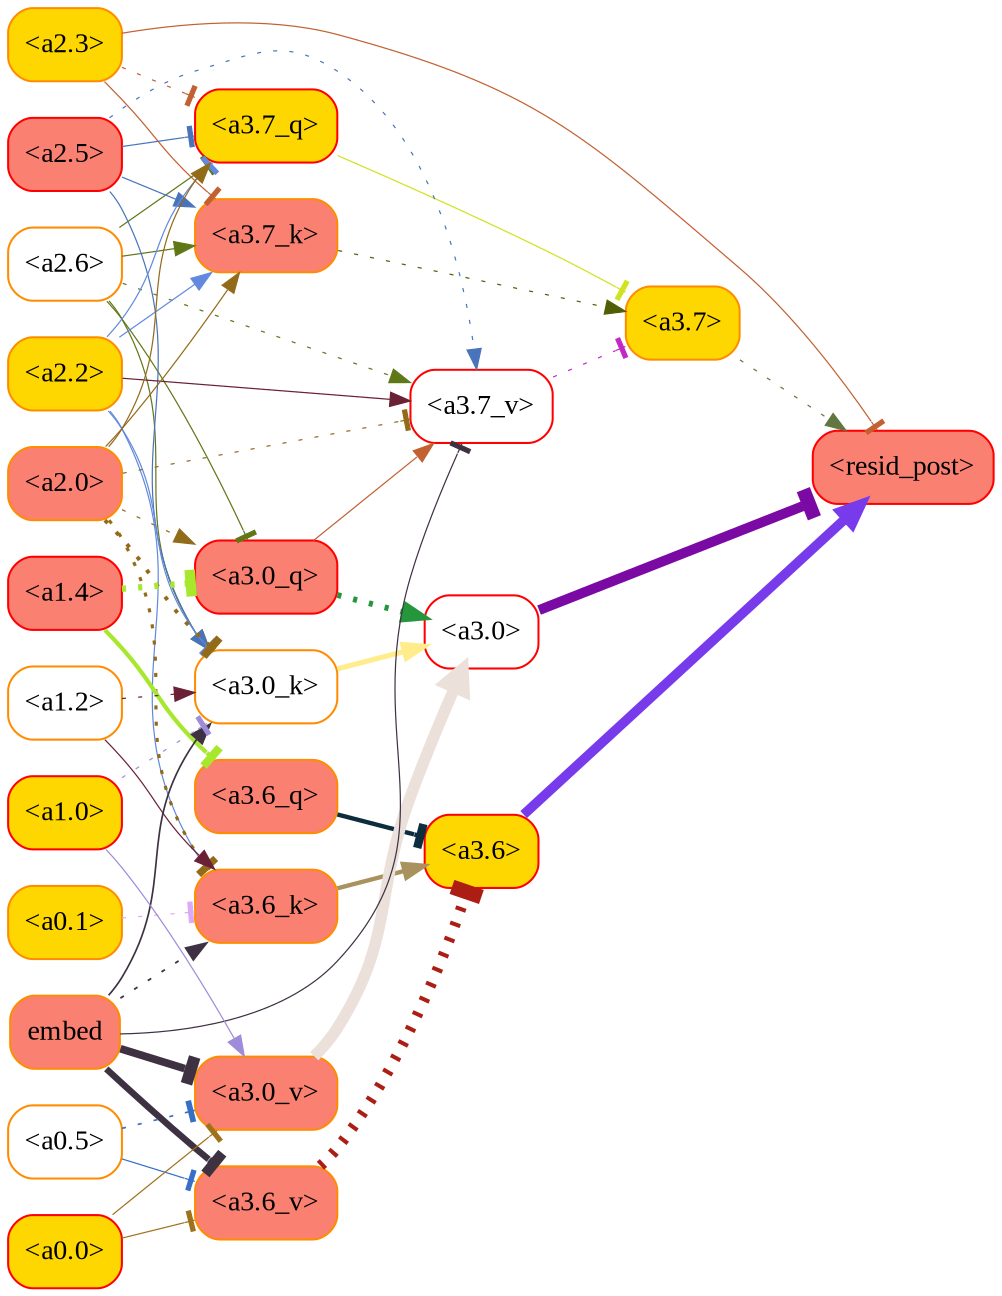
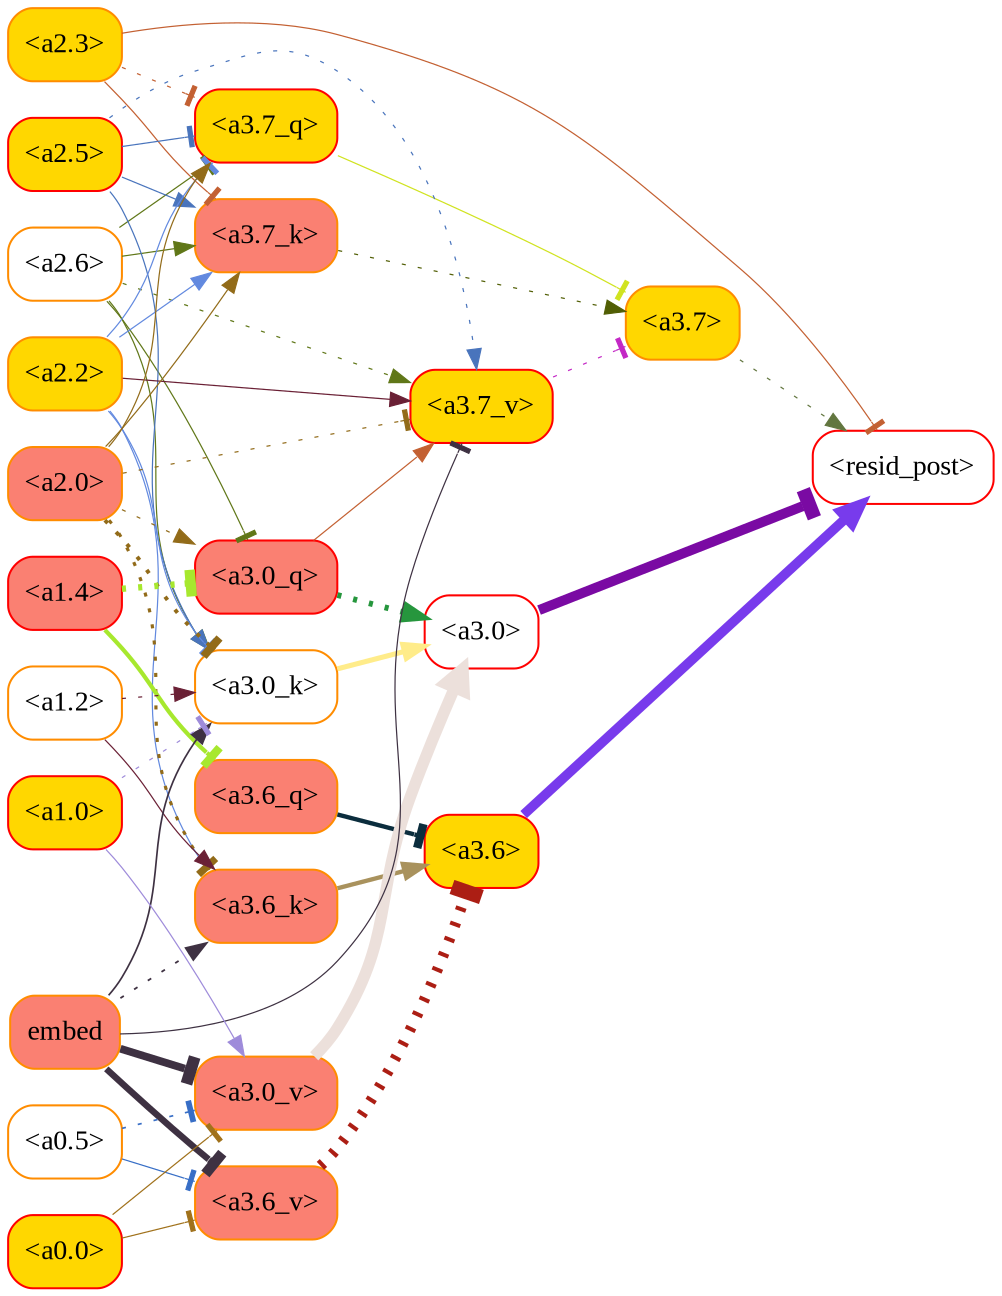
(65, 154) -> (65, 154)
(482, 406) -> (482, 406)
(903, 467) -> (903, 467)
(65, 923) -> none
